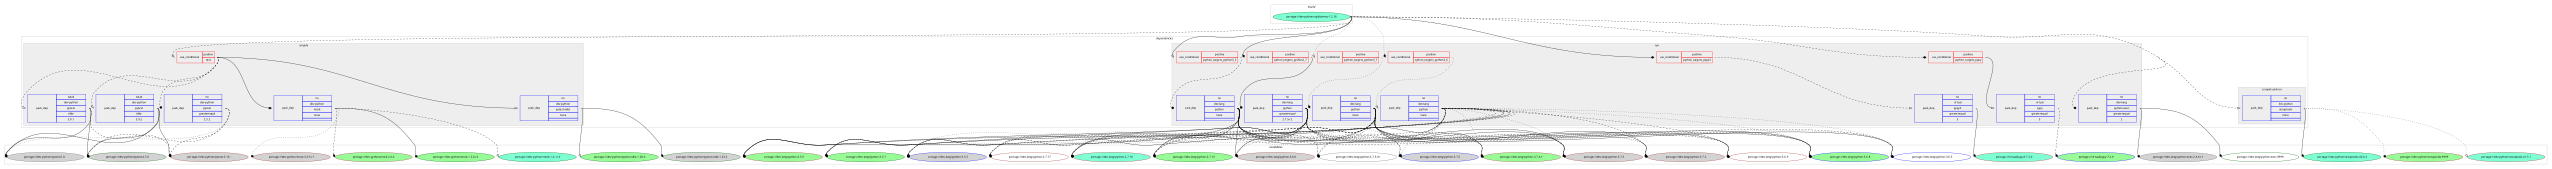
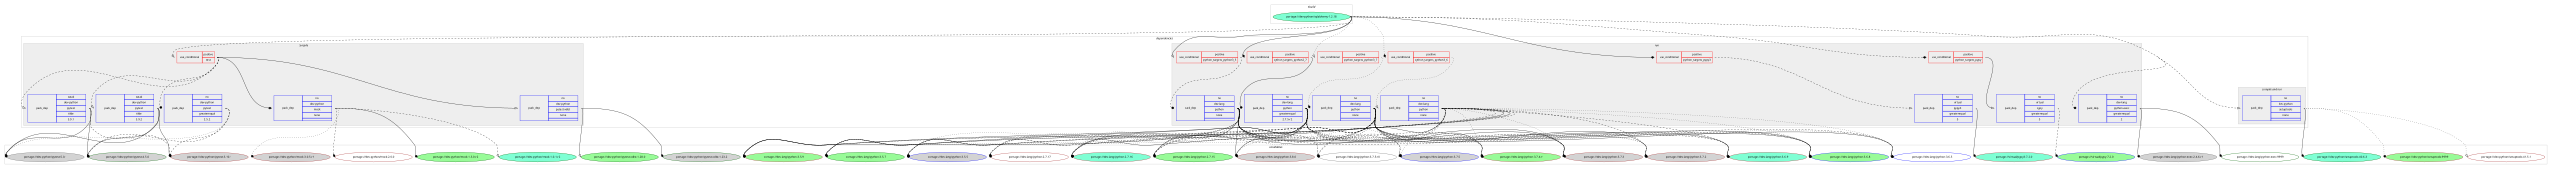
(374, 157) -> (374, 157)
(1768, 157) -> (1768, 157)
(2506, 157) -> (2506, 157)
